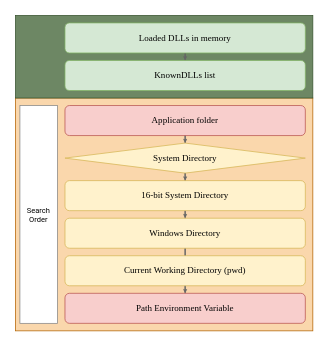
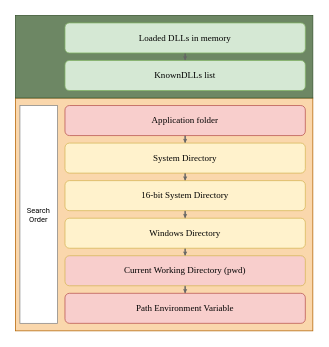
(185, 158) -> (185, 158)
(185, 252) -> (185, 251)
(185, 270) -> (185, 270)
